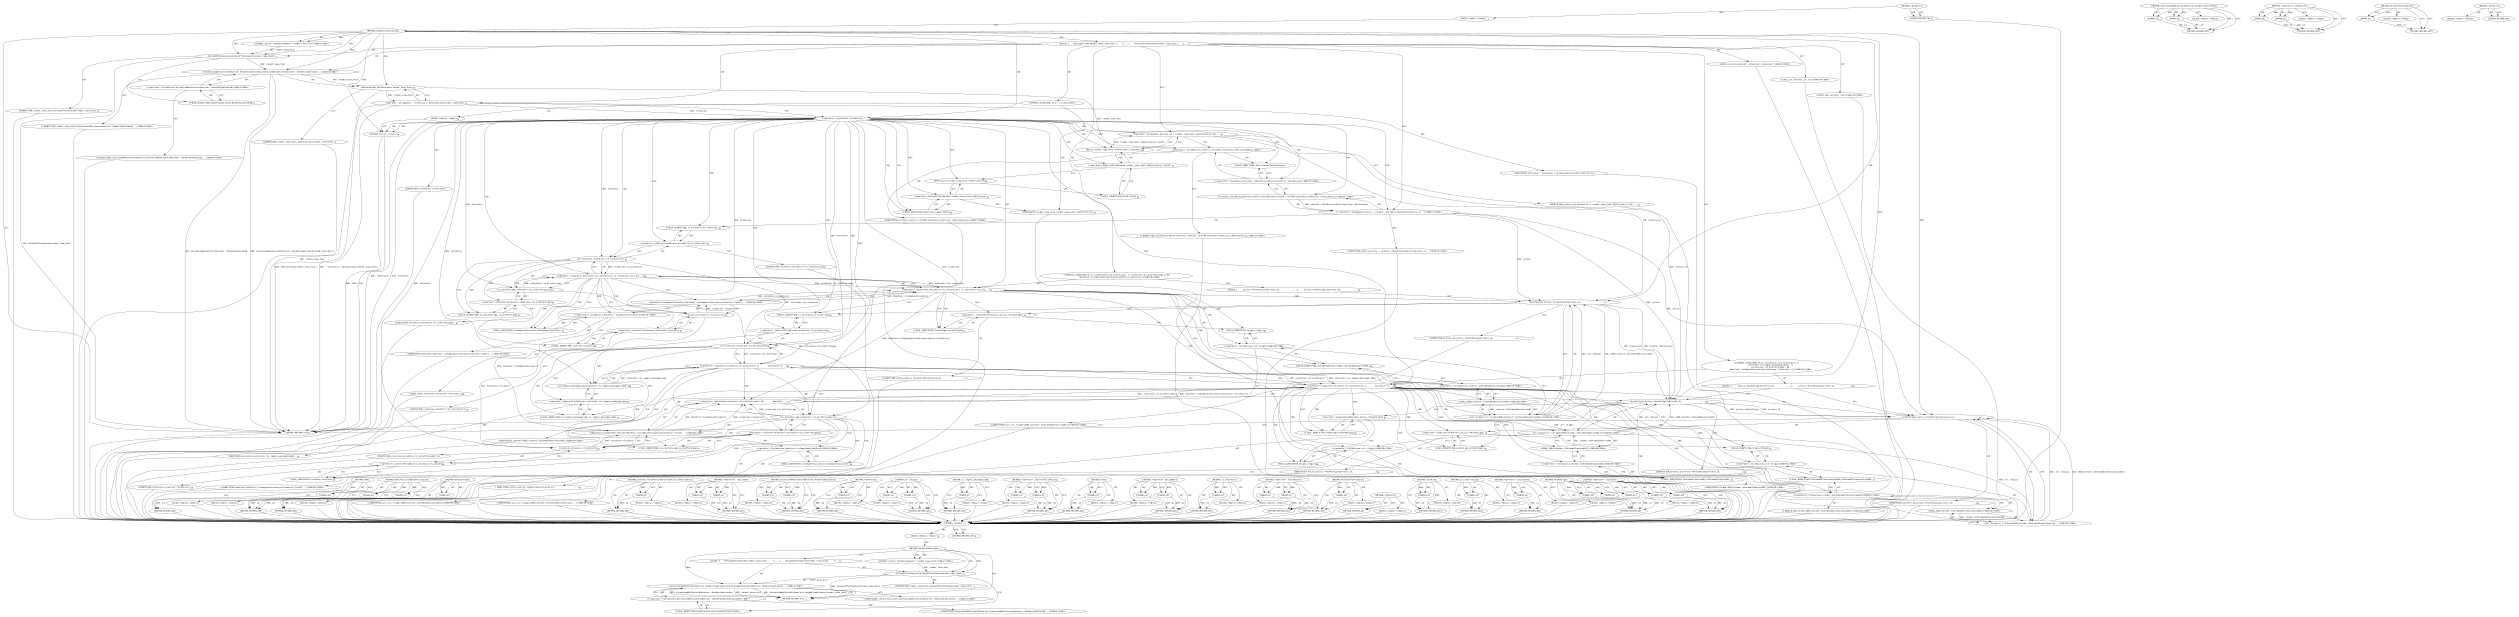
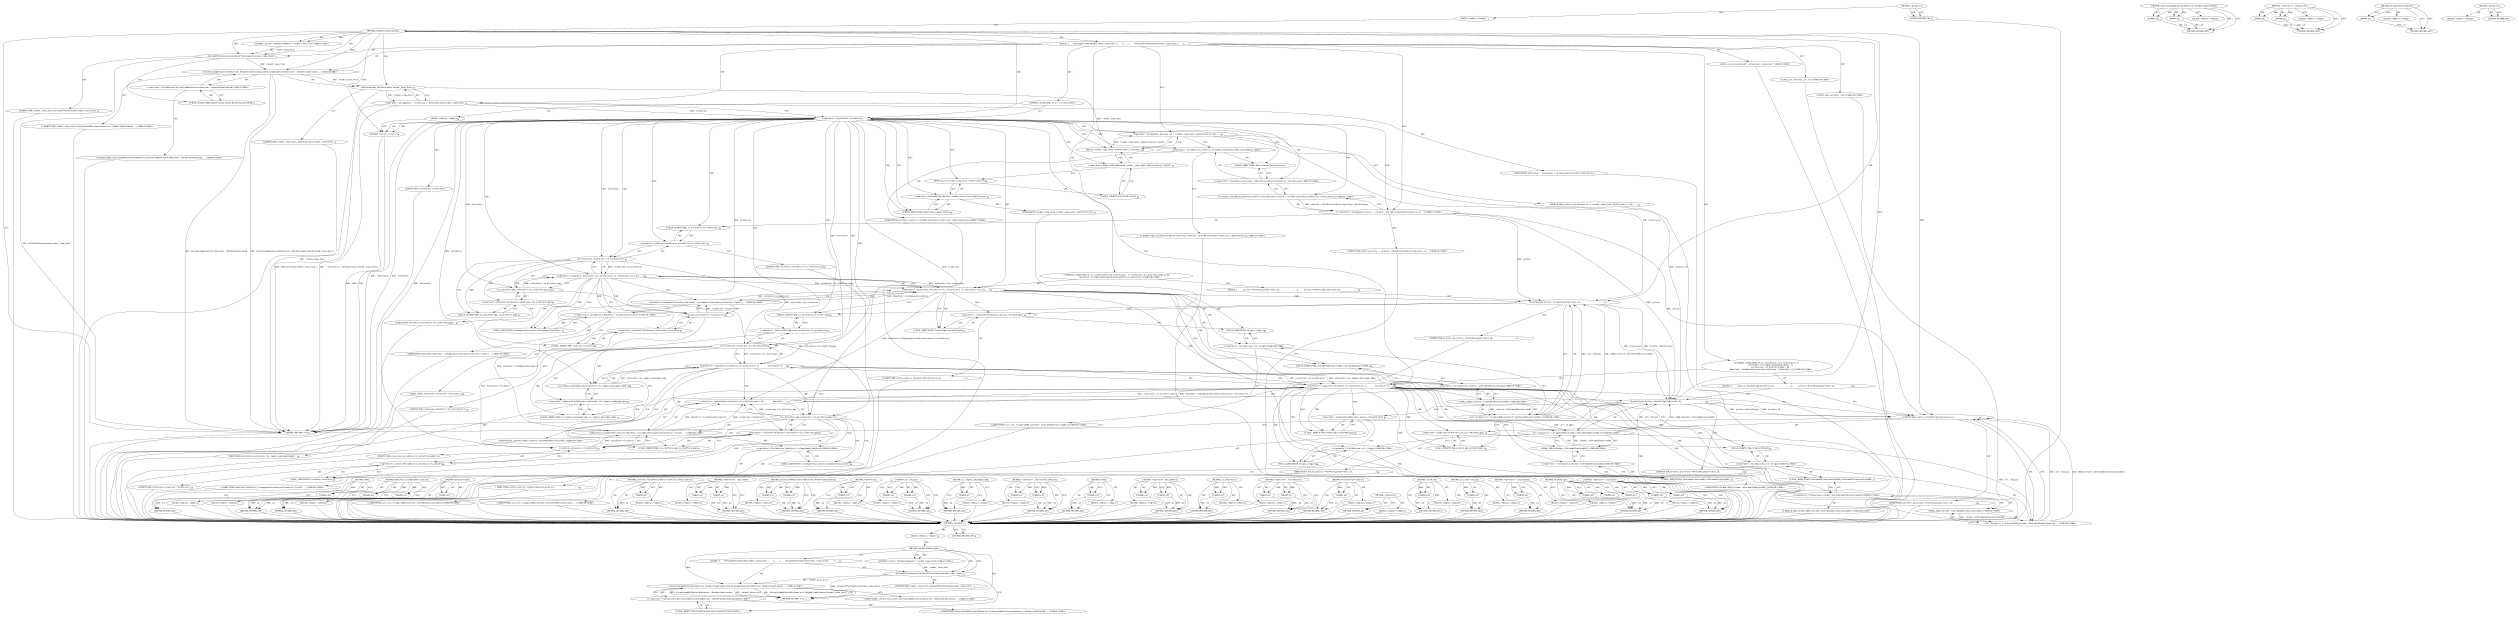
(1061, 142) -> (960, 117)
